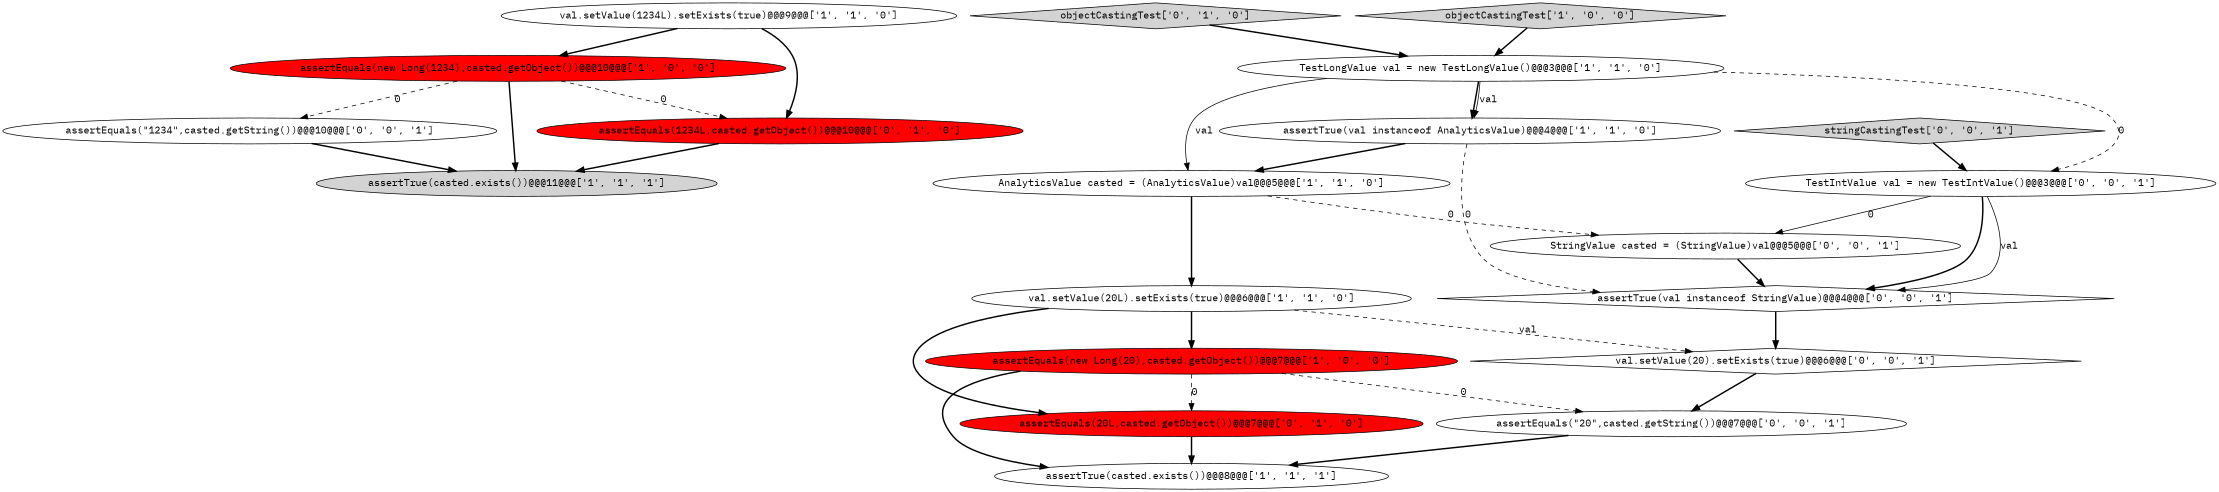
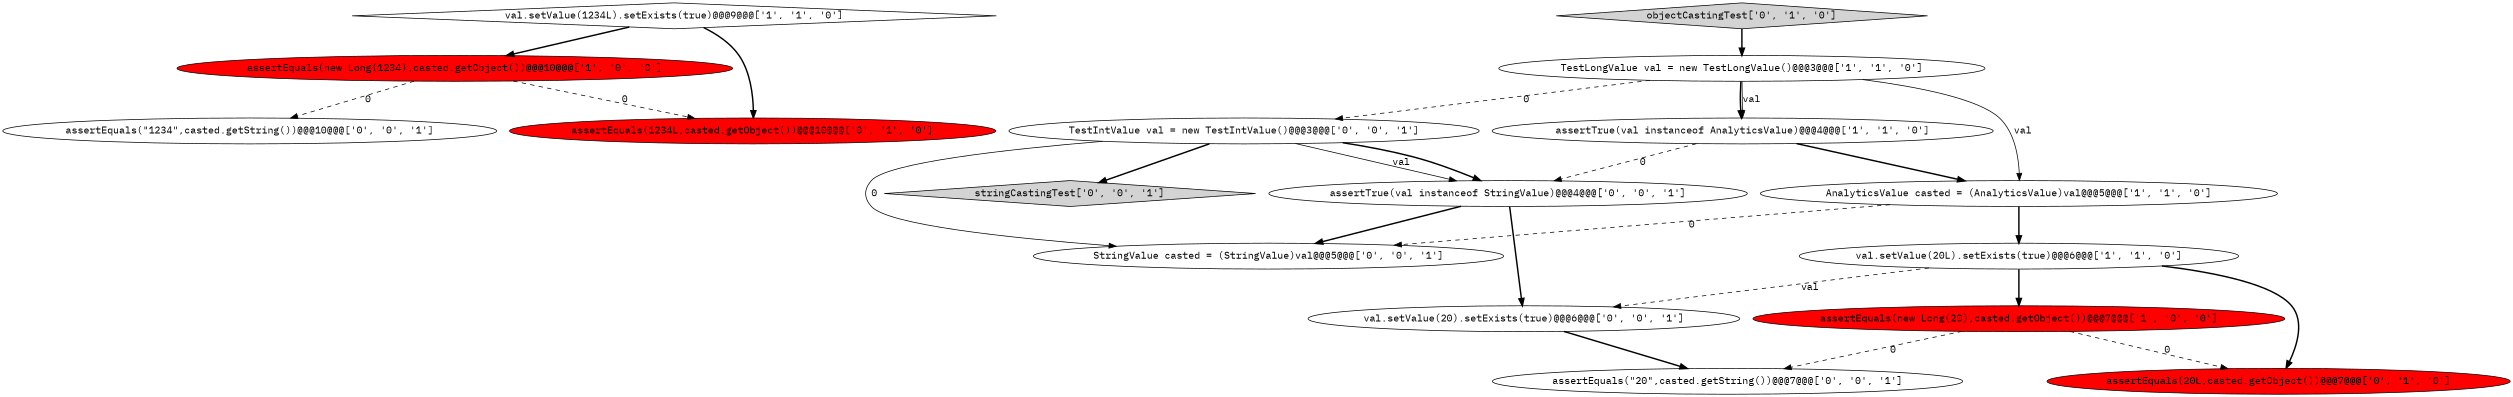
(729, 16) -> (674, 16)
(1540, 16) -> none
(1947, 154) -> (1158, 162)
(517, 183) -> none
(1748, 270) -> (1392, 224)
(1776, 299) -> (1508, 194)
(1776, 361) -> (1524, 319)
(1192, 476) -> none
